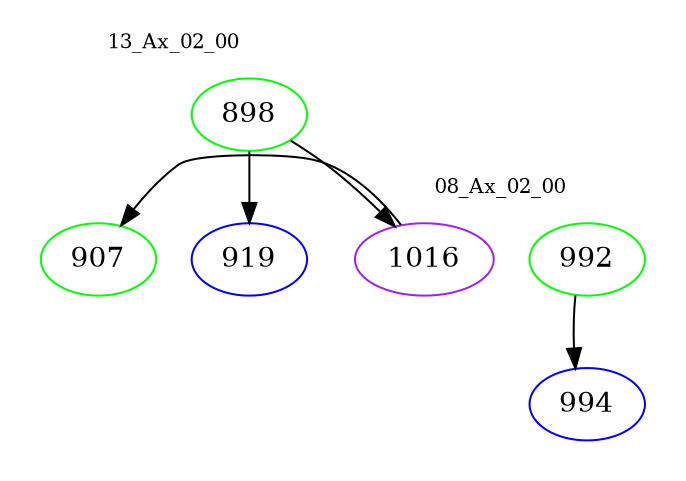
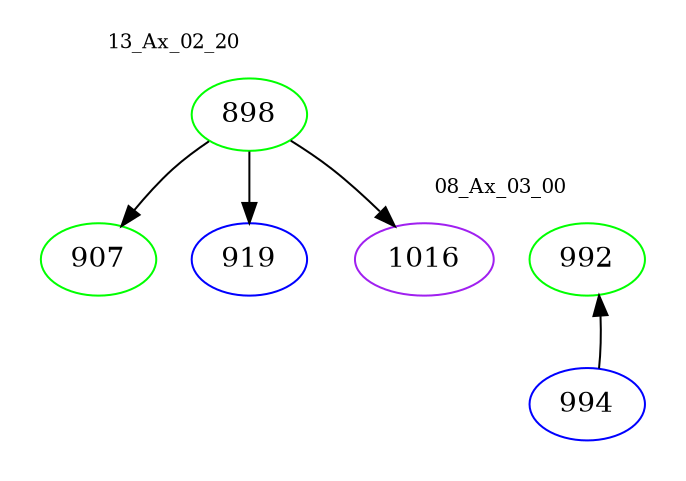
(174, 43) -> (174, 43)
(269, 155) -> (169, 173)
(501, 188) -> (501, 188)
(574, 322) -> (601, 342)
